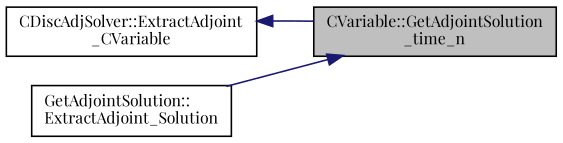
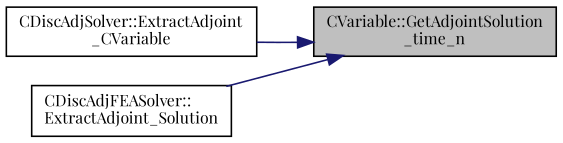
(293, 21) -> (277, 42)
(132, 111) -> (132, 111)
